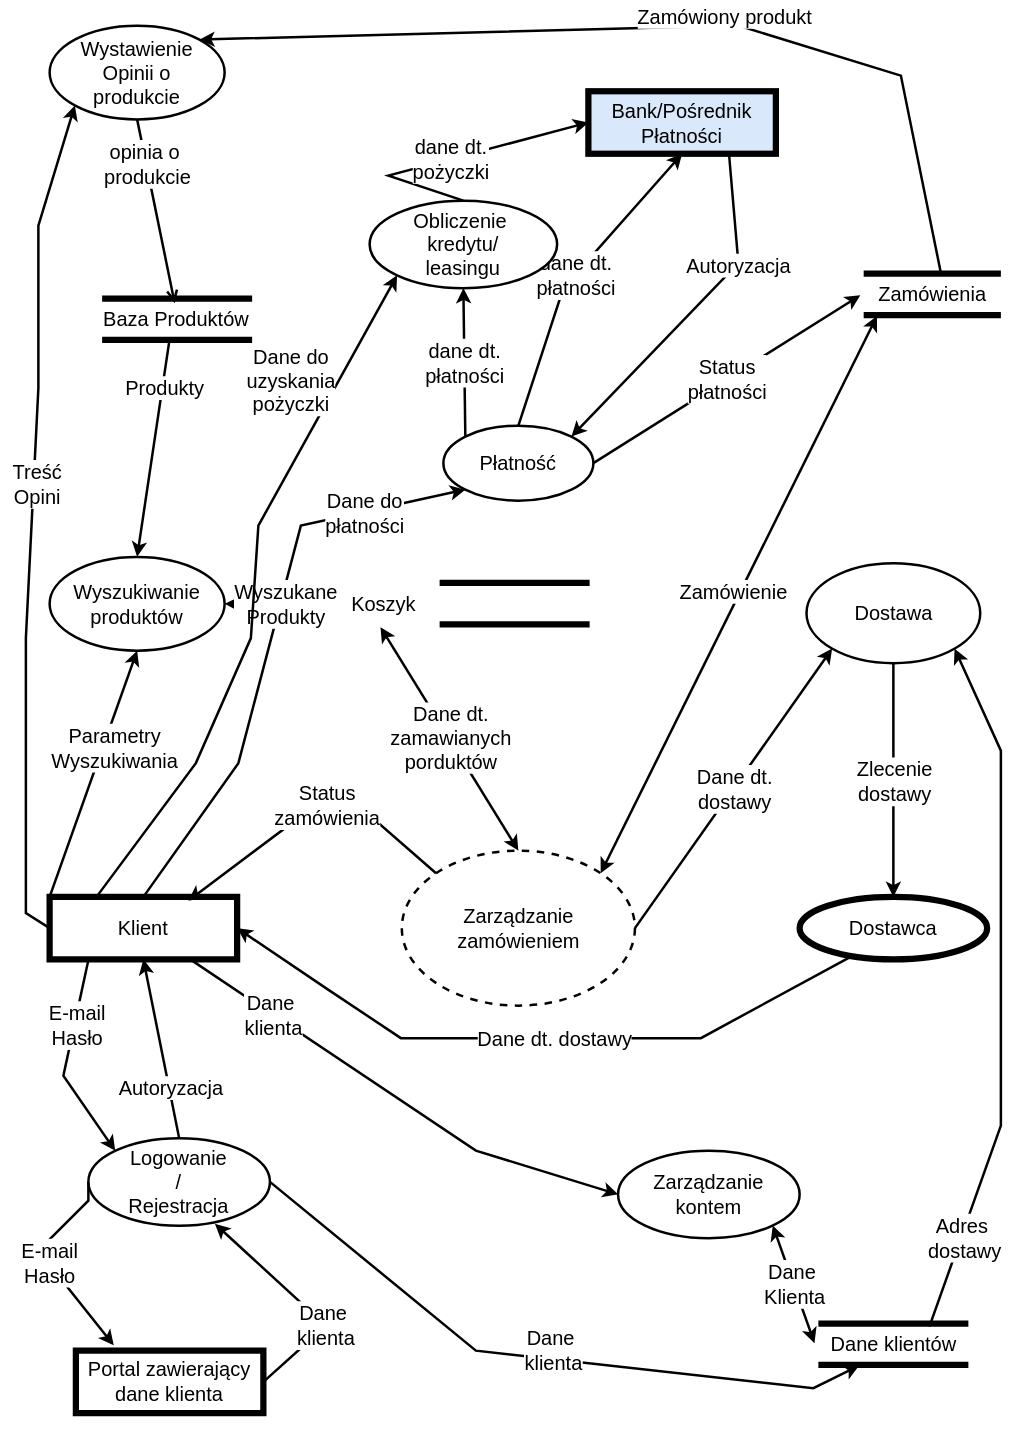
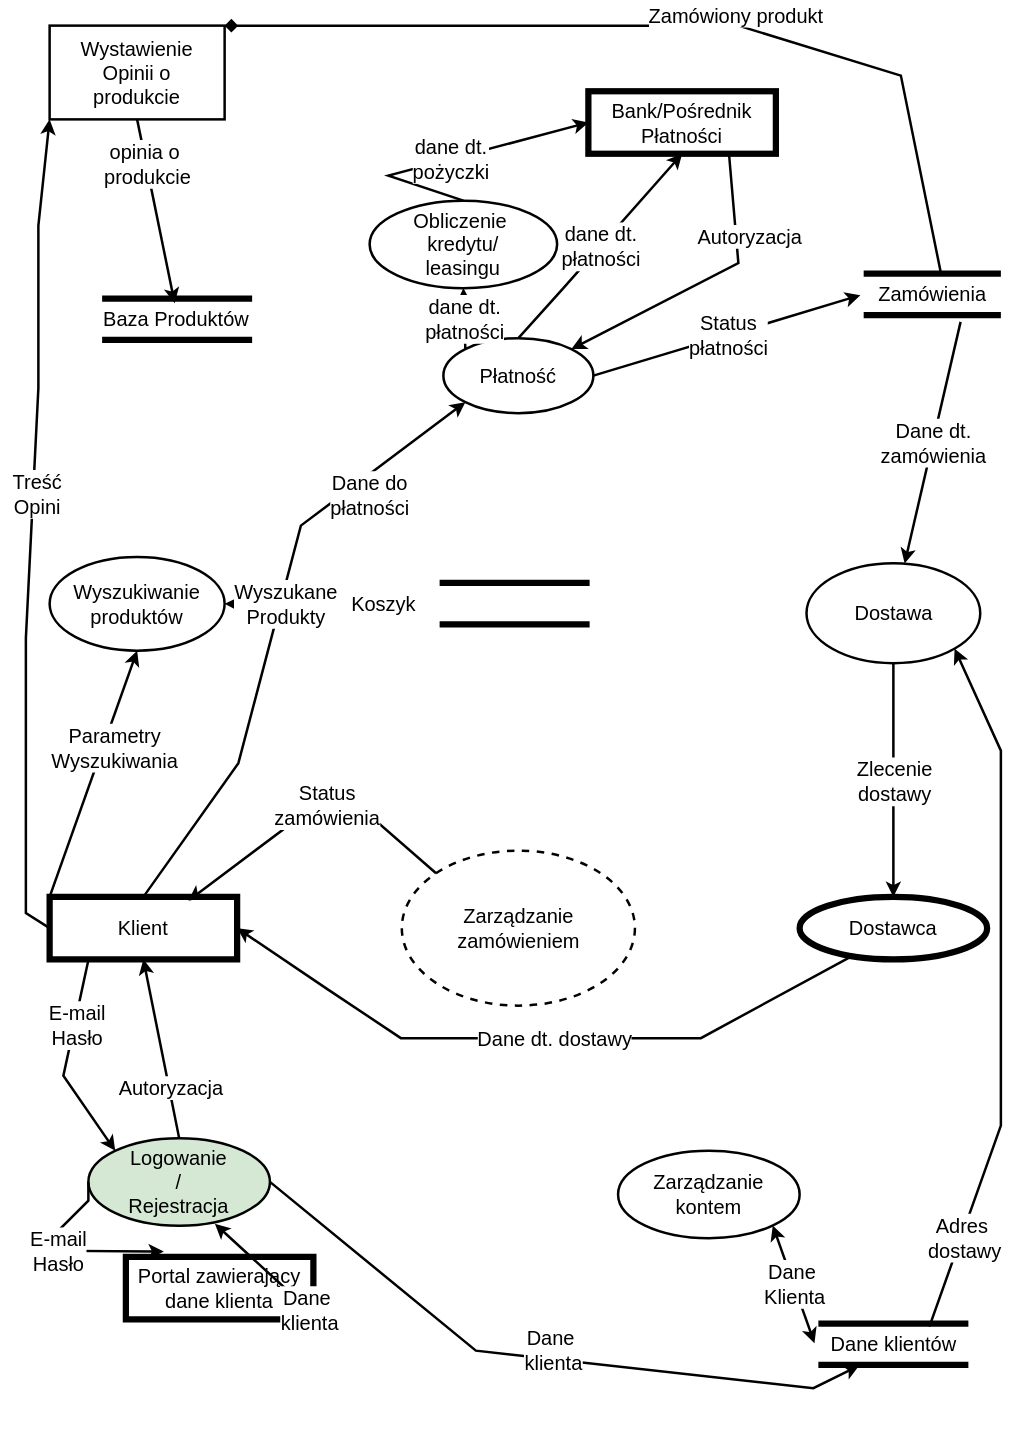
(430, 34) -> (444, 26)
(137, 73) -> (137, 73)
(682, 123) -> (682, 123)
(172, 292) -> (172, 291)
none -> (947, 380)
(154, 444) -> none
(518, 463) -> (518, 376)
(738, 595) -> none
(242, 657) -> none
(478, 786) -> none
(681, 863) -> none
(436, 1124) -> none
(179, 1182) -> (179, 1182)
(169, 1382) -> (219, 1288)
